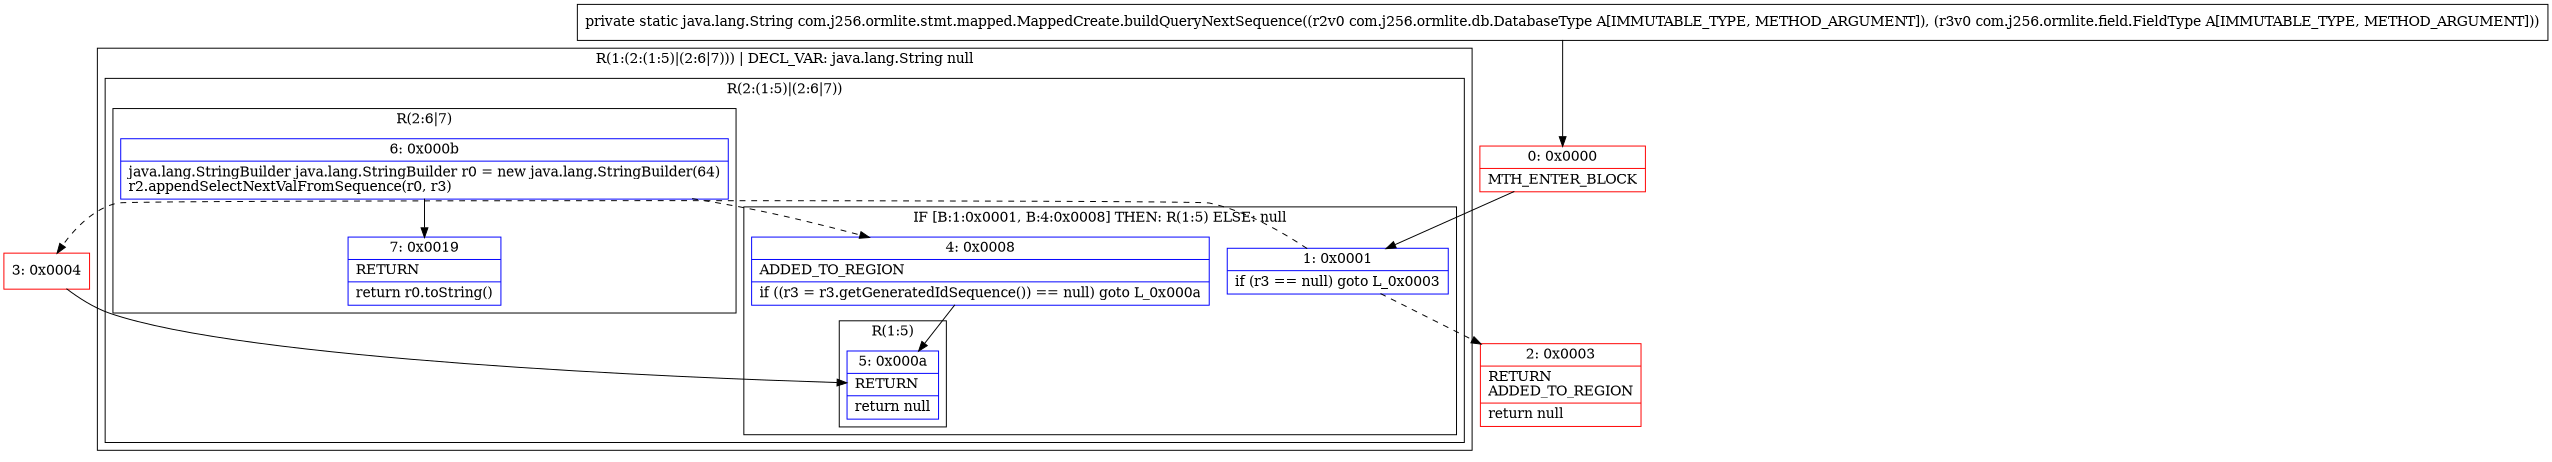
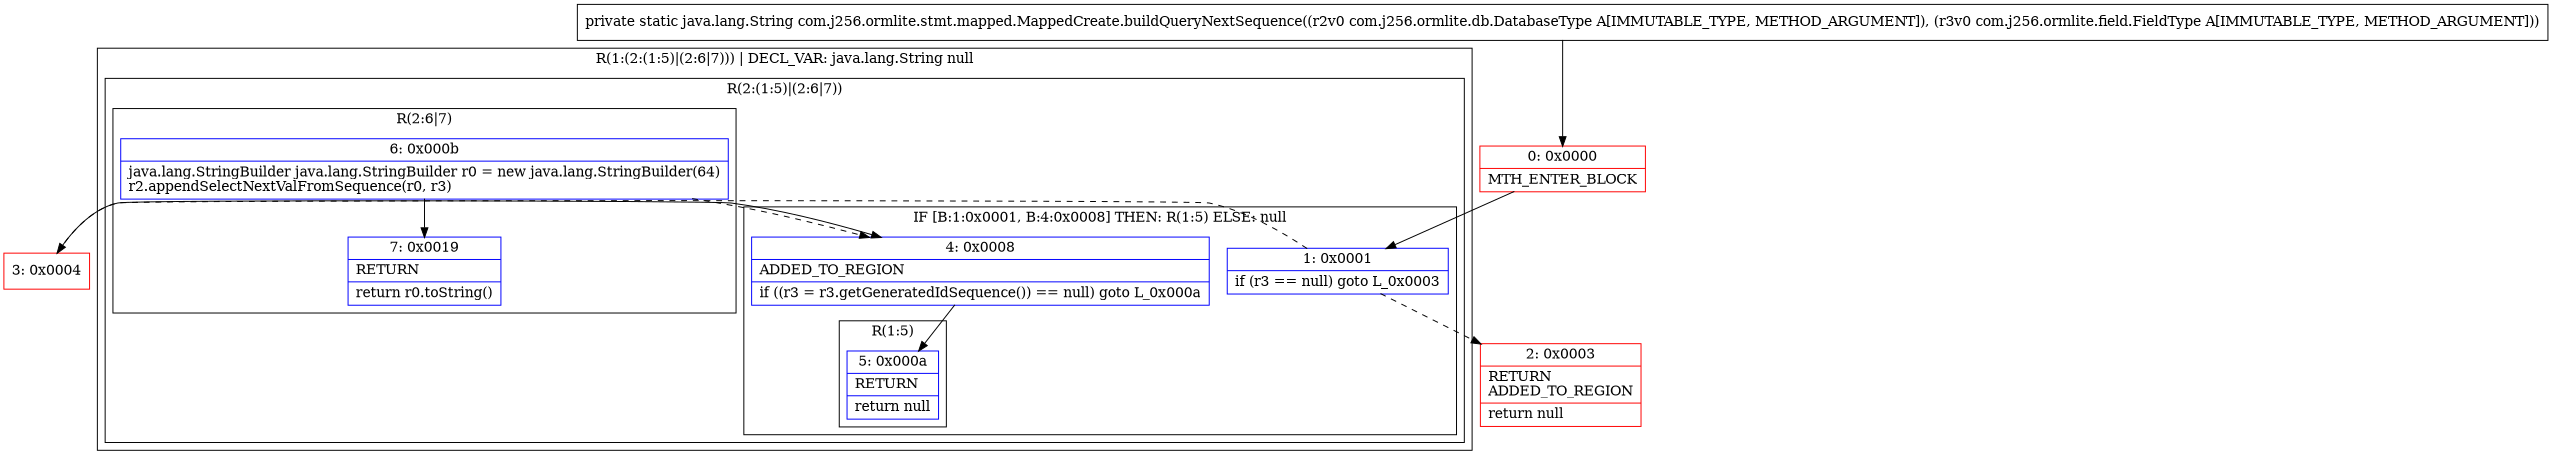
(447, 362) -> (456, 201)
